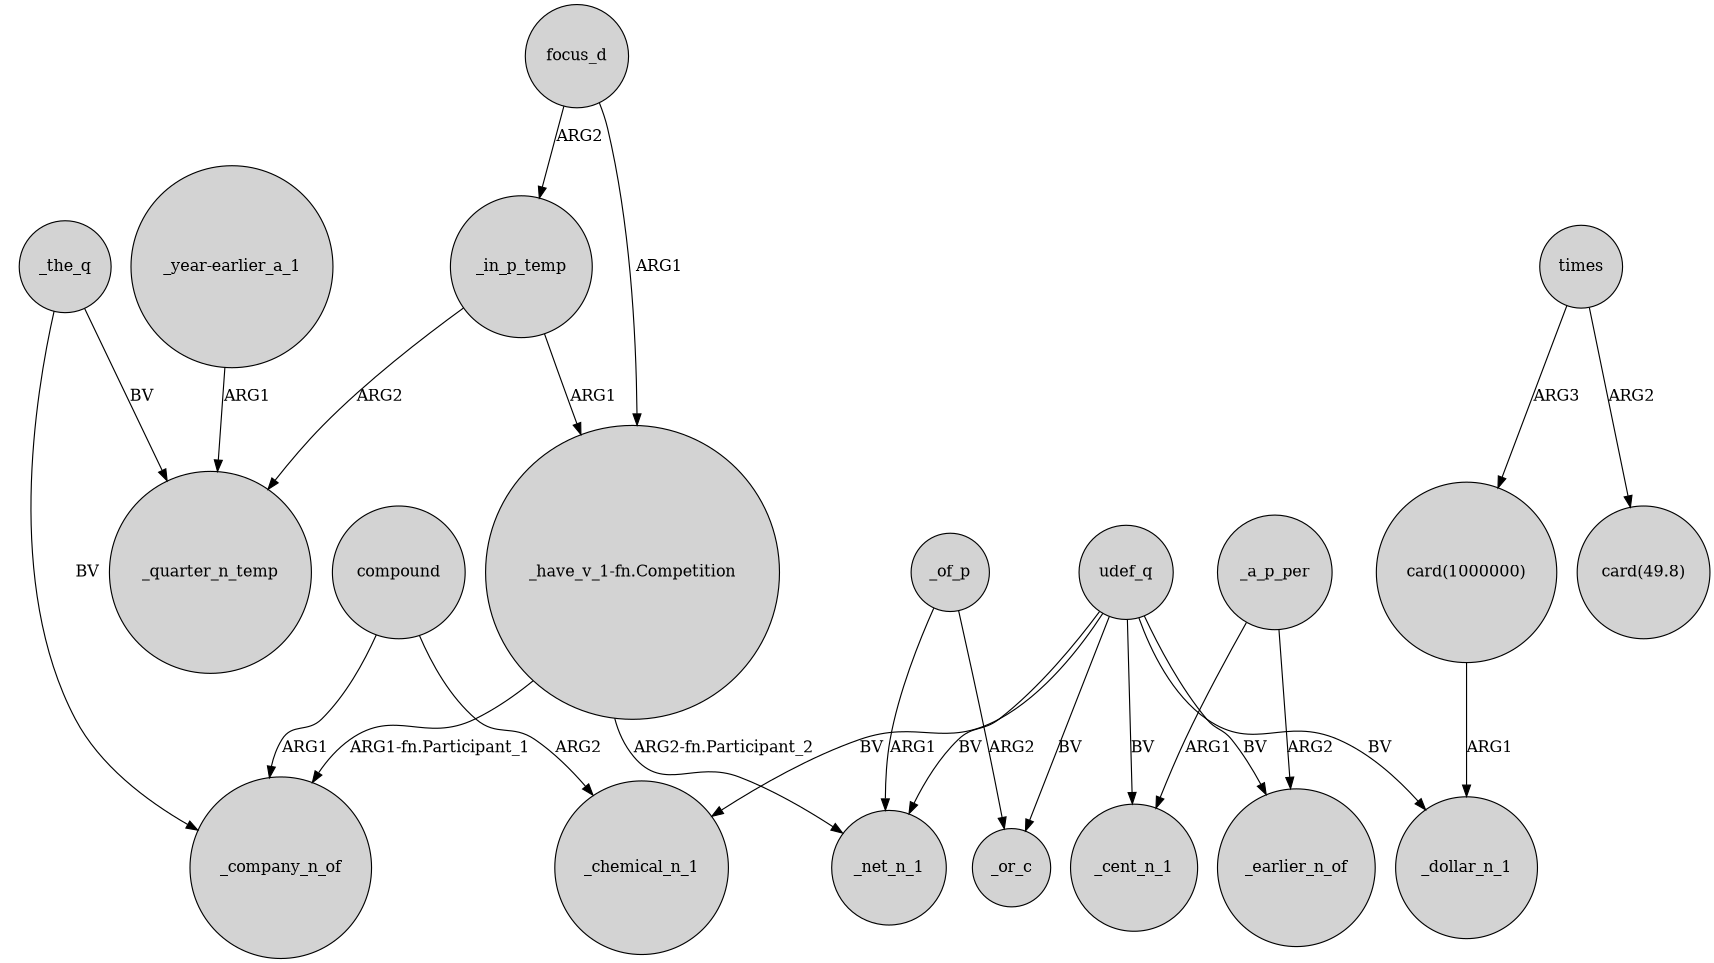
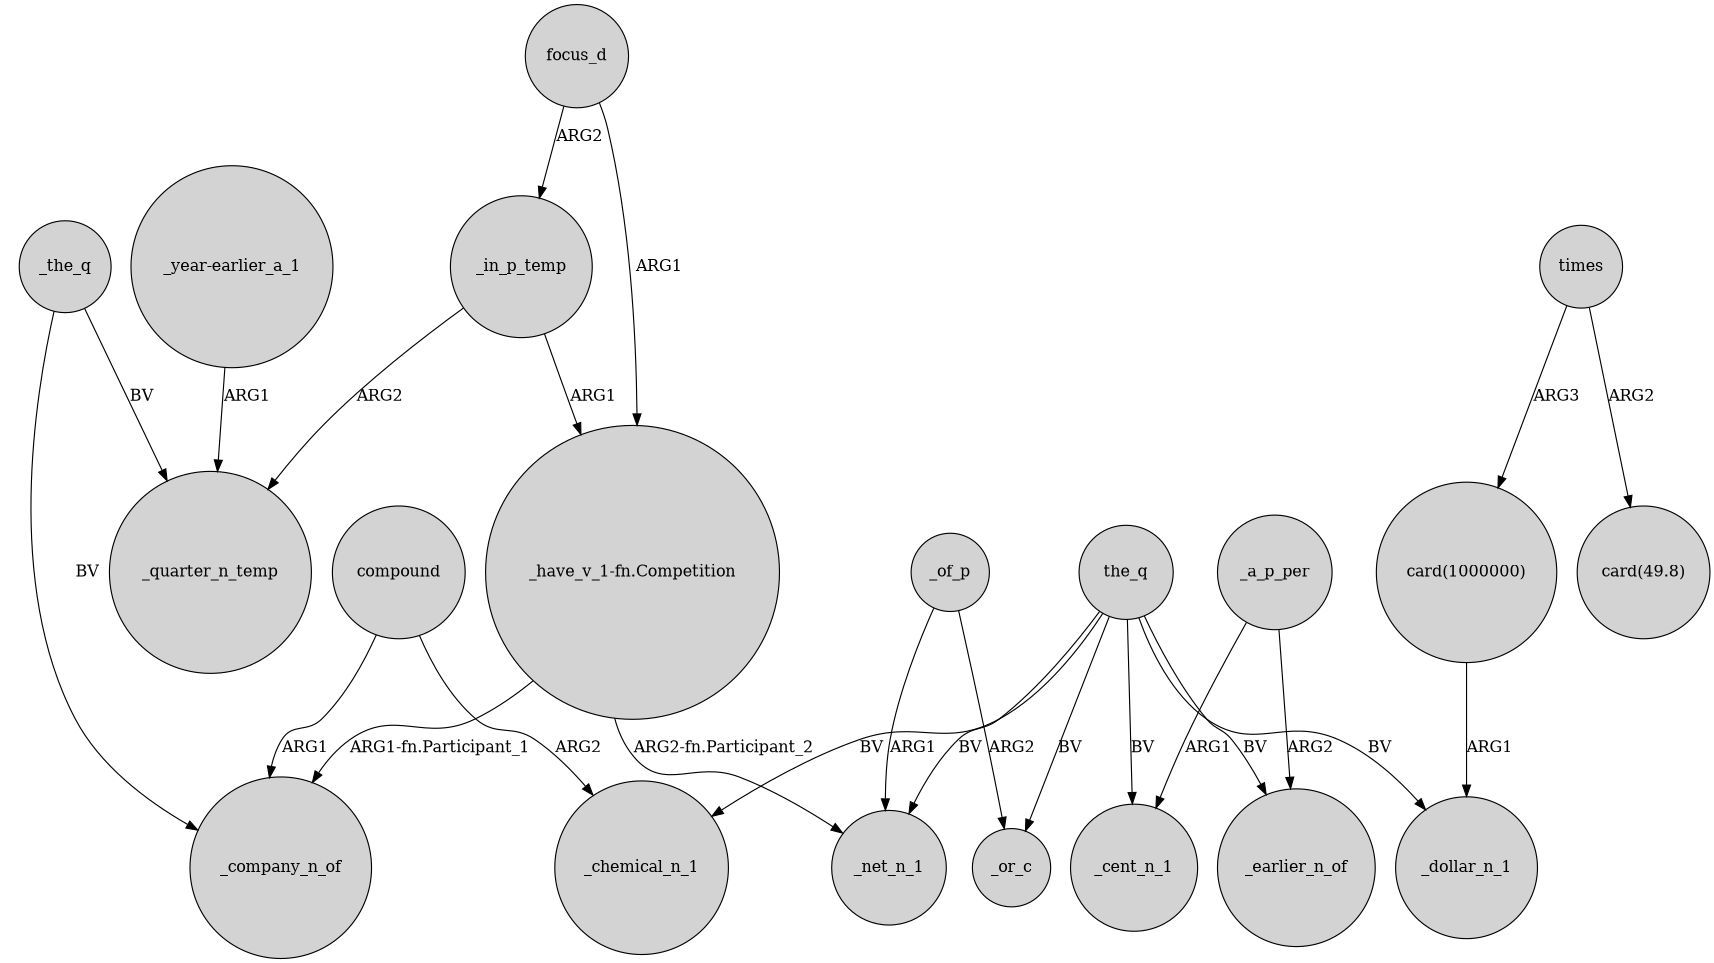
(1126, 572) -> (1126, 572)
